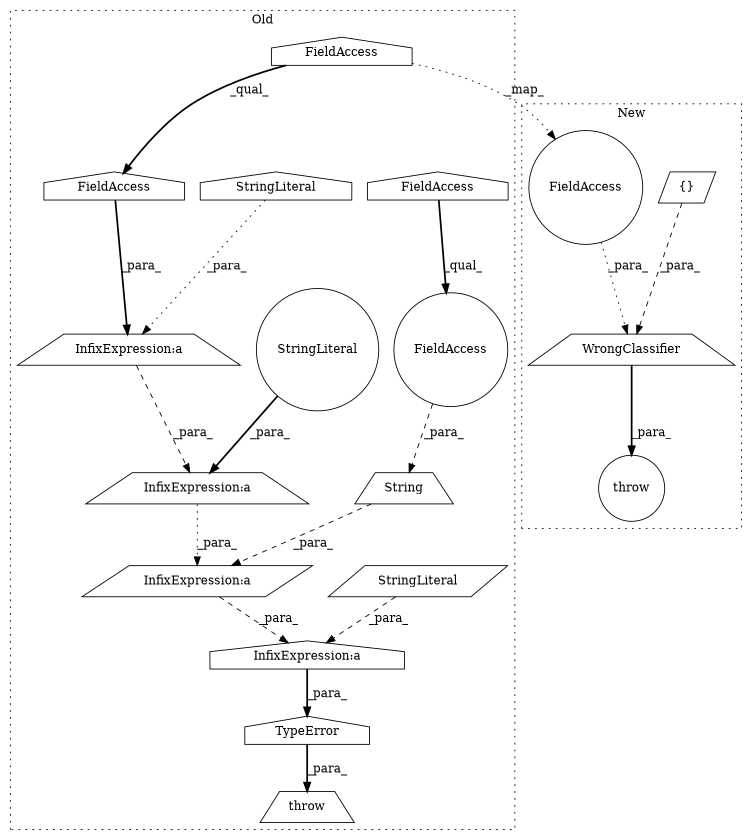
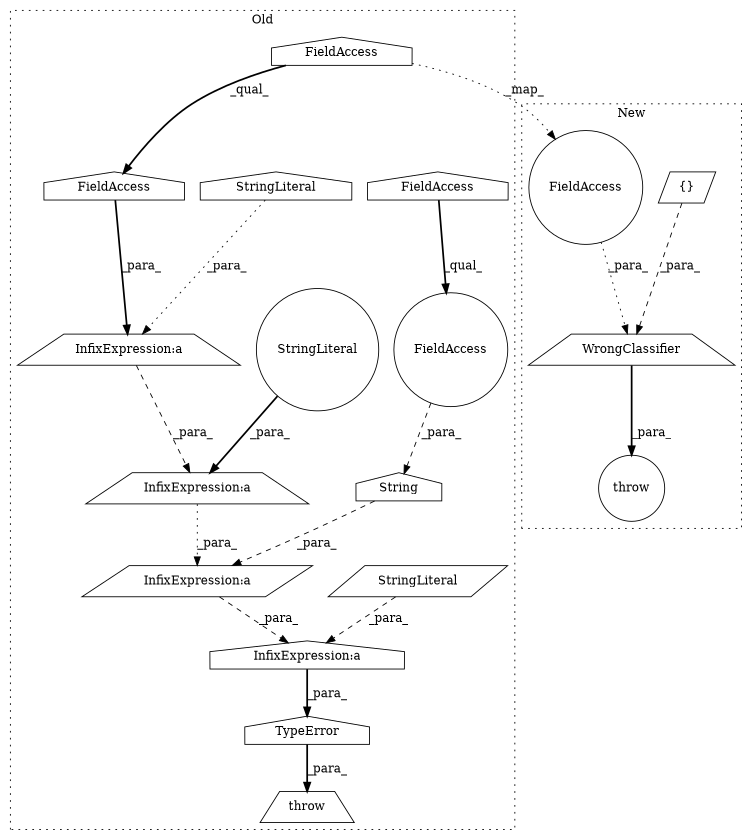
(404, 488) -> (399, 488)
